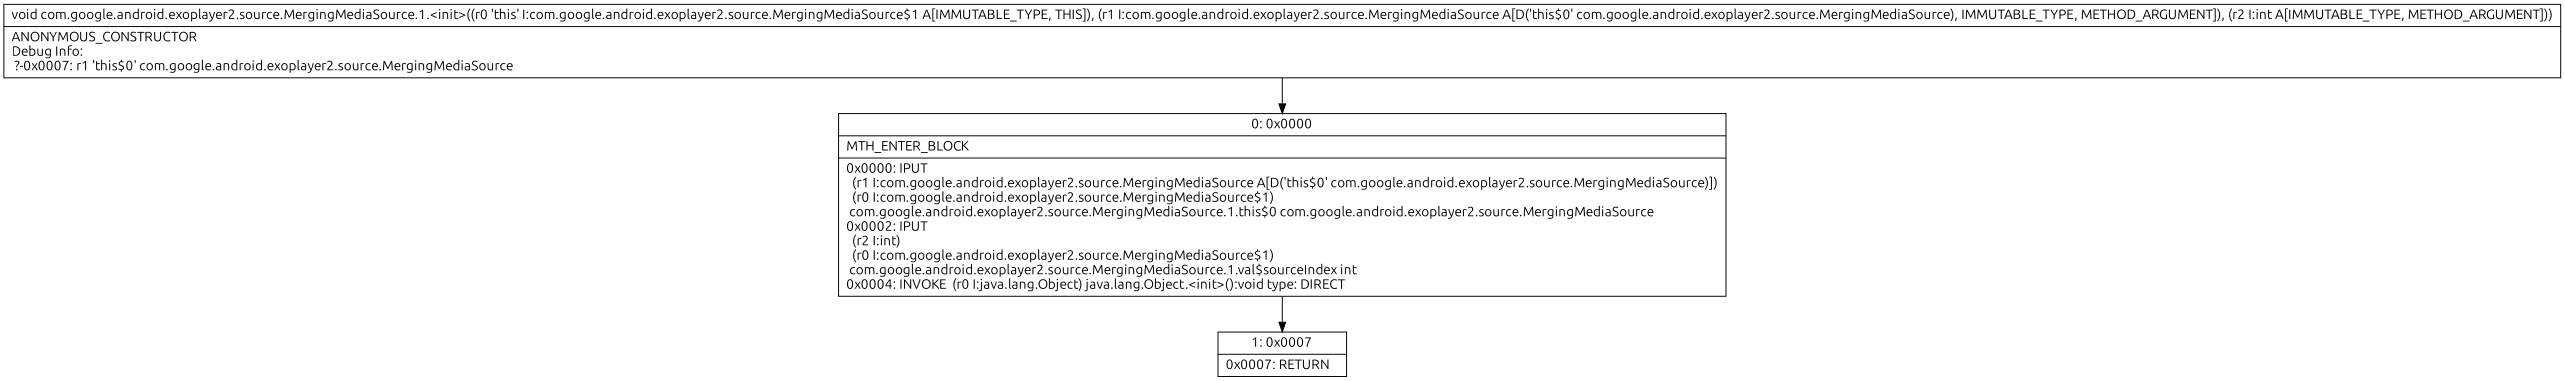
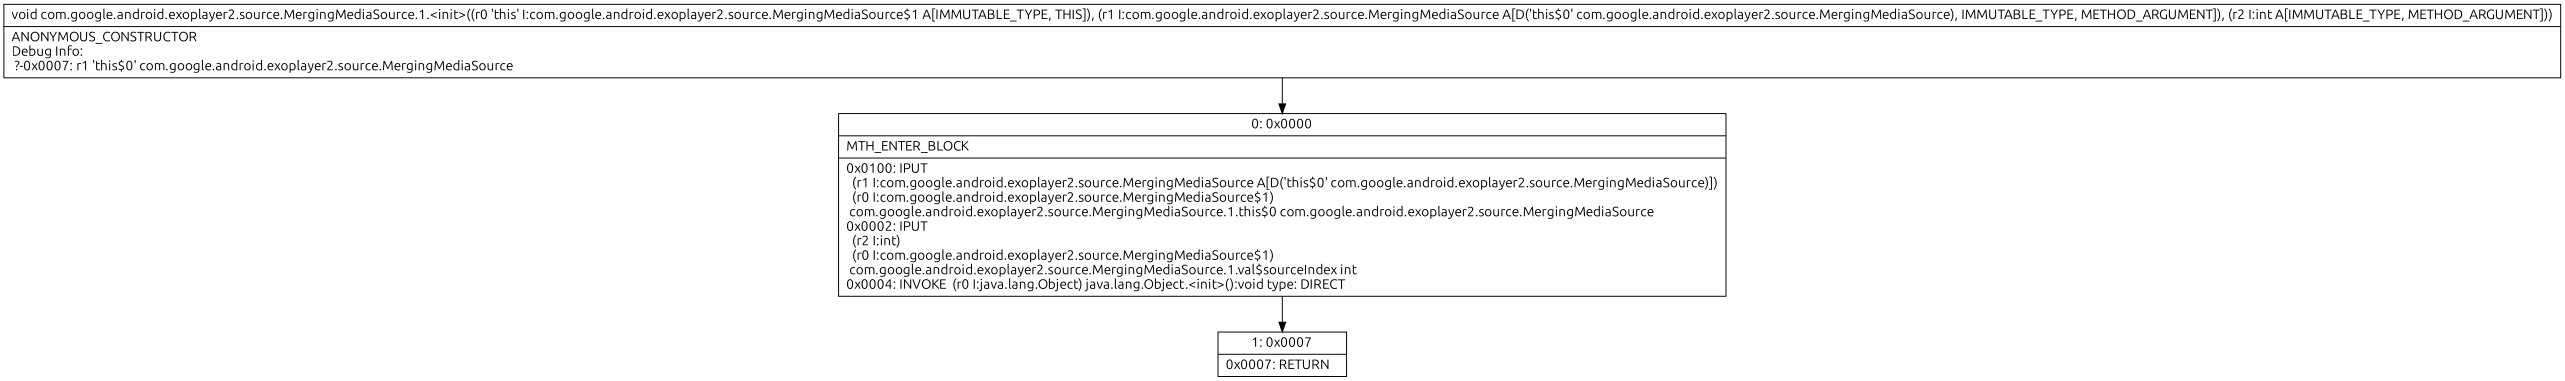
(890, 169) -> (890, 169)
